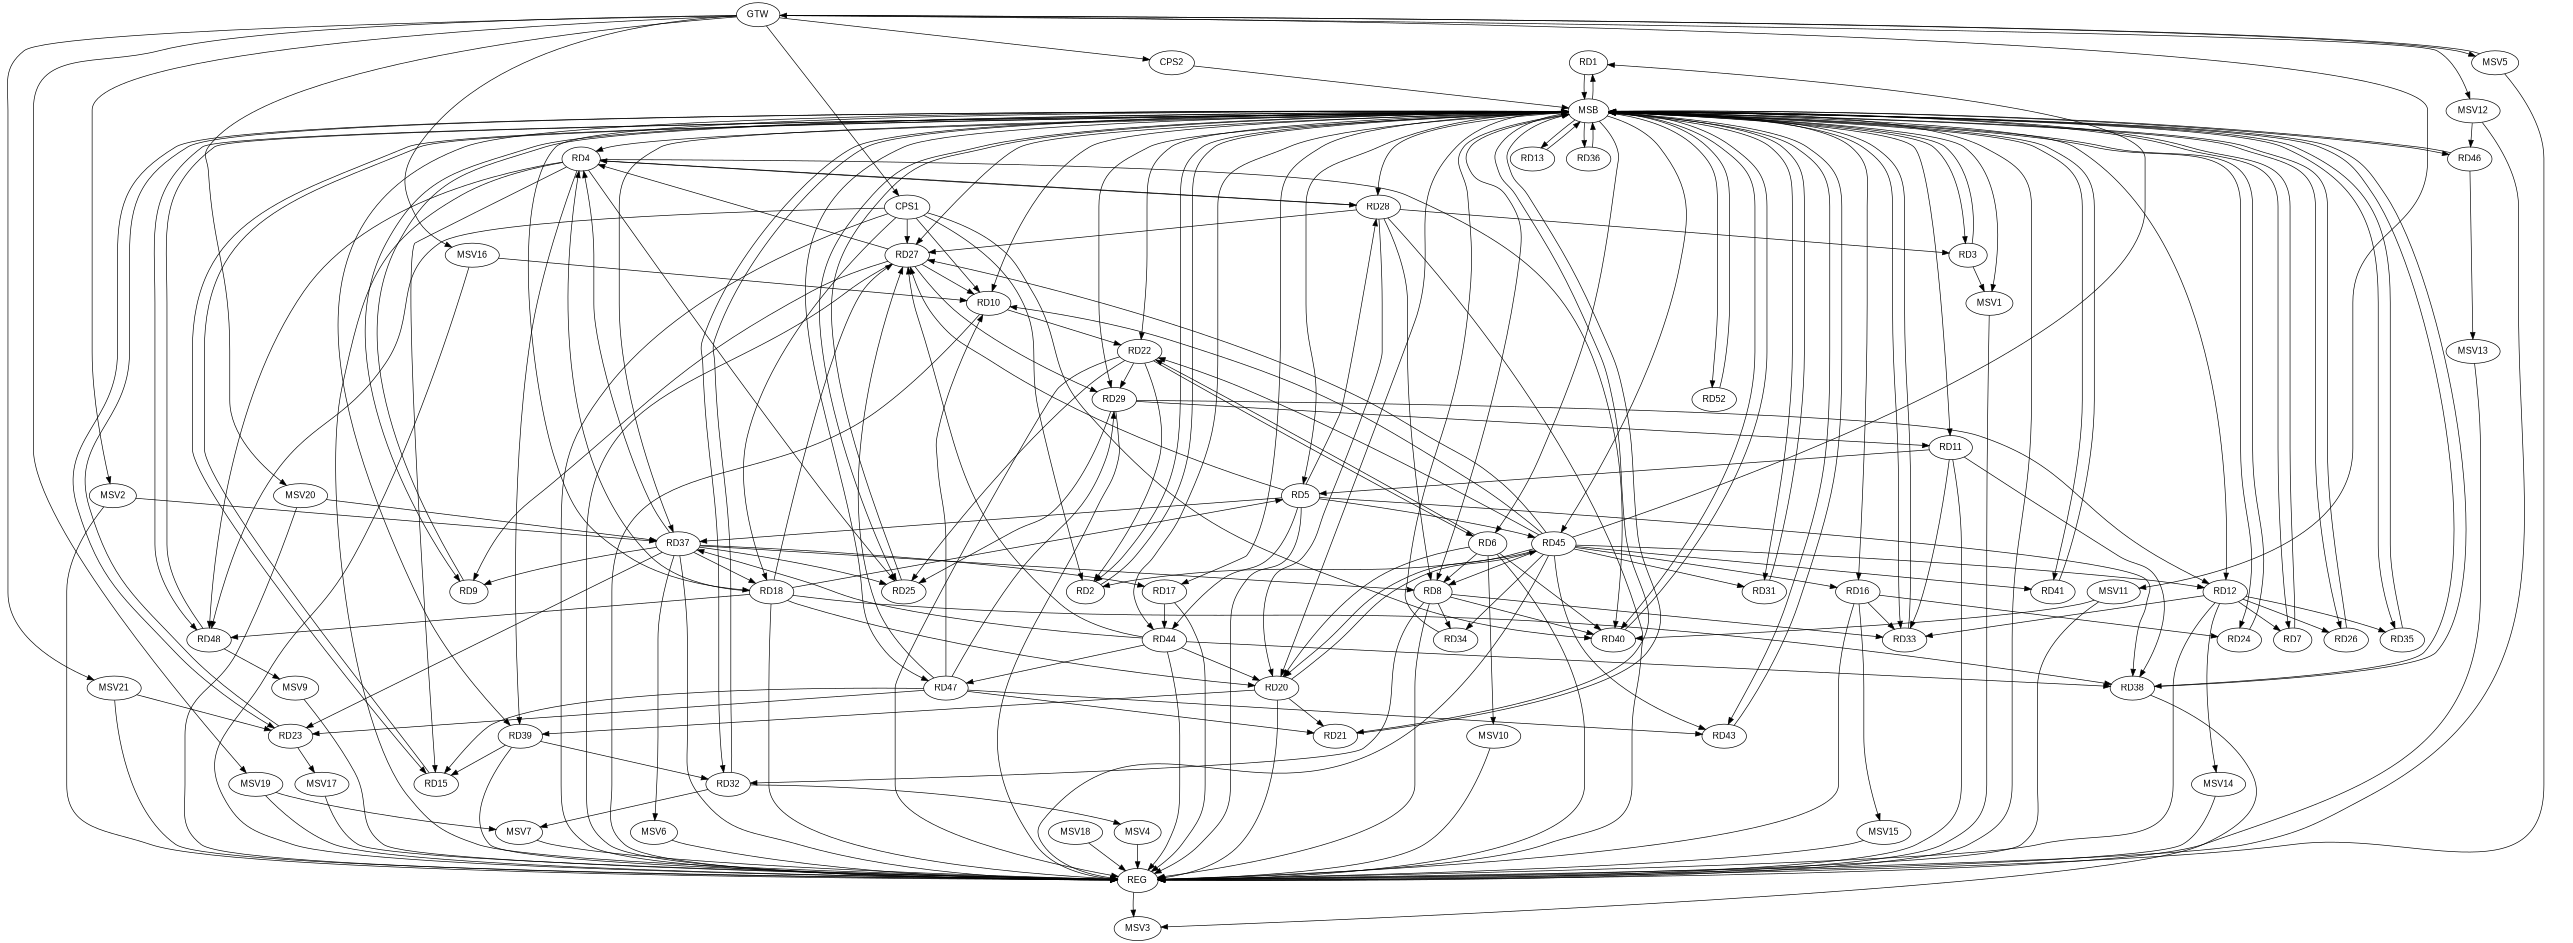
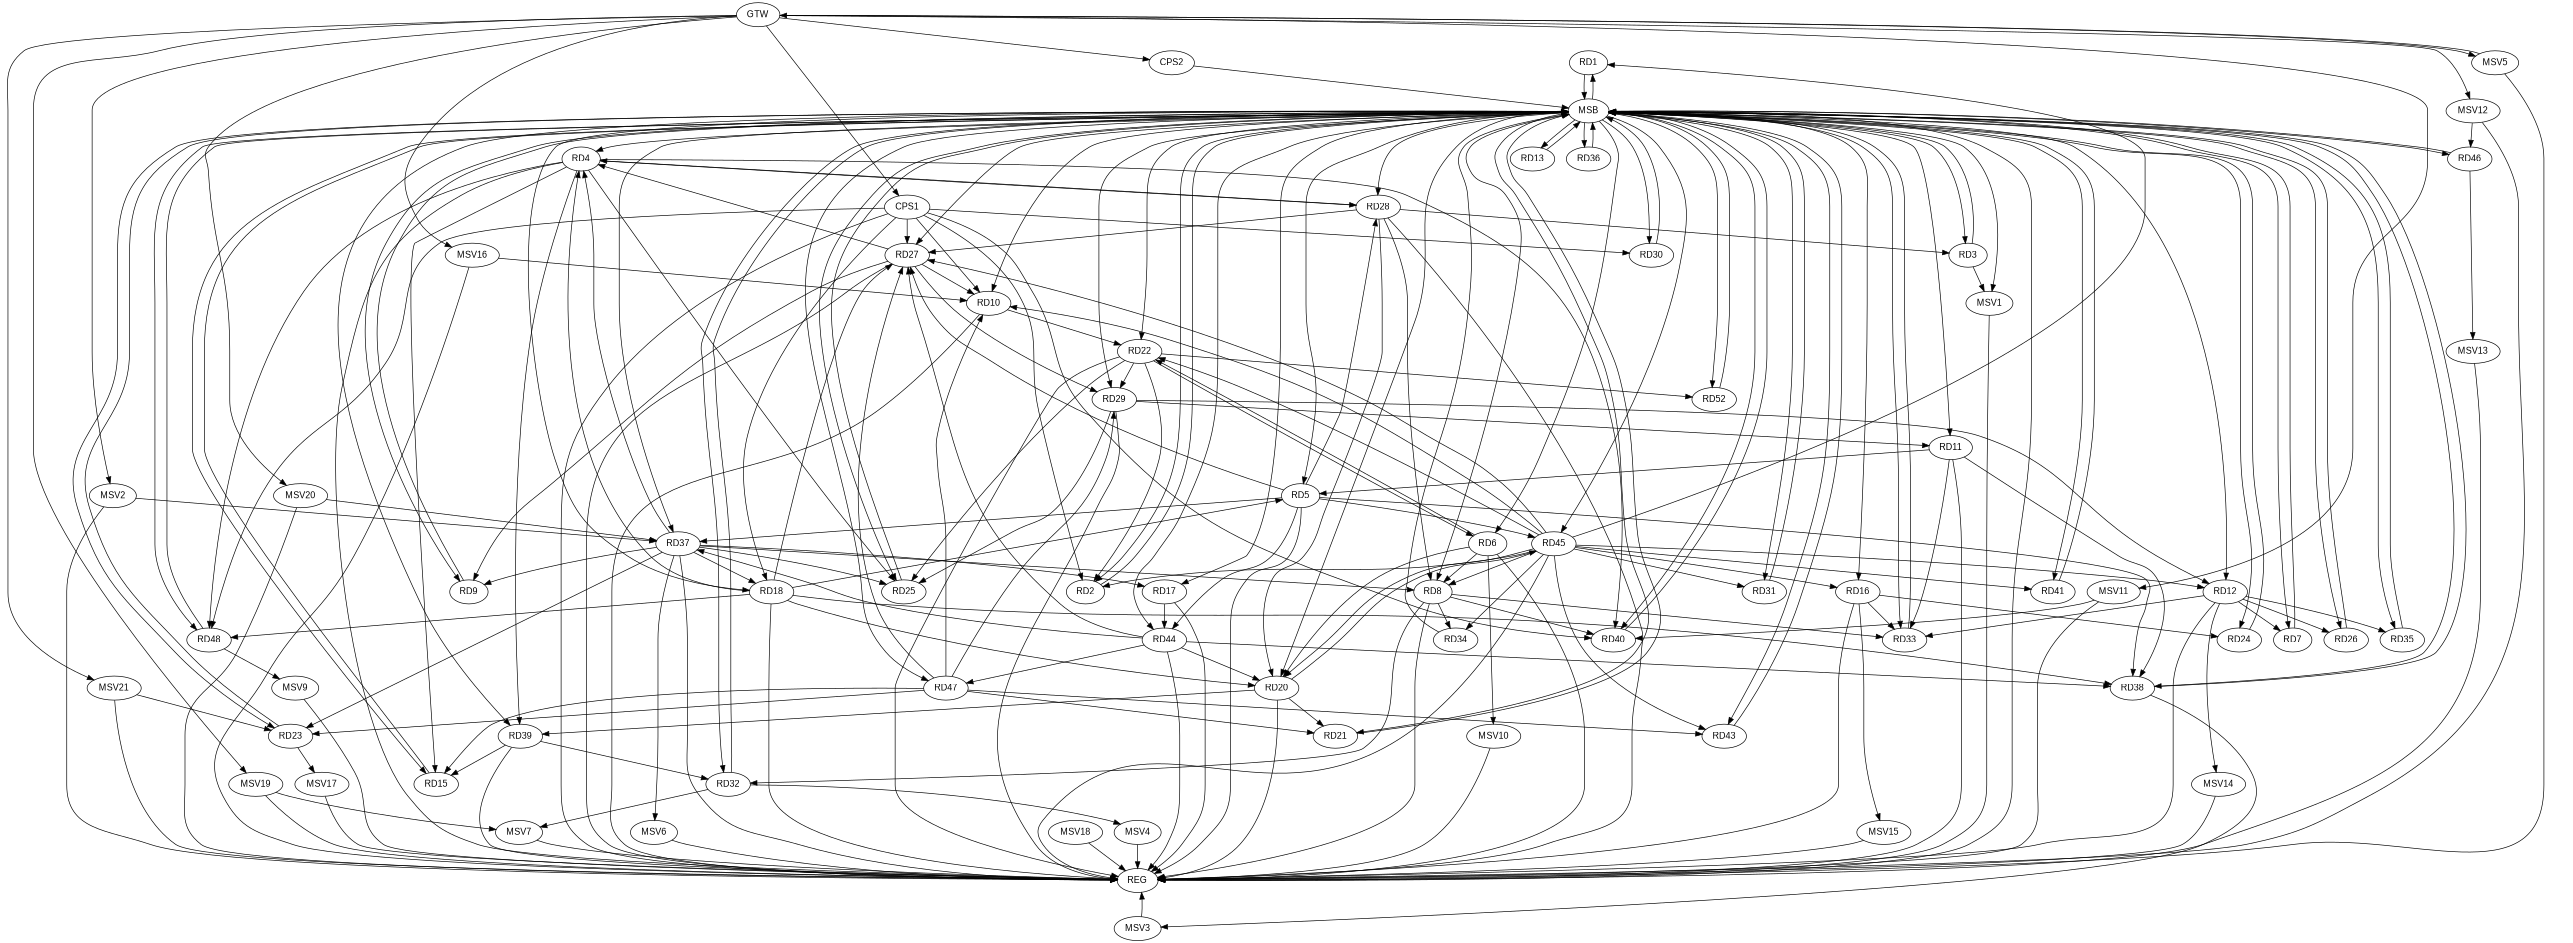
none -> (1651, 255)
none -> (1423, 375)
(1547, 590) -> none
(1133, 901) -> (1142, 908)
